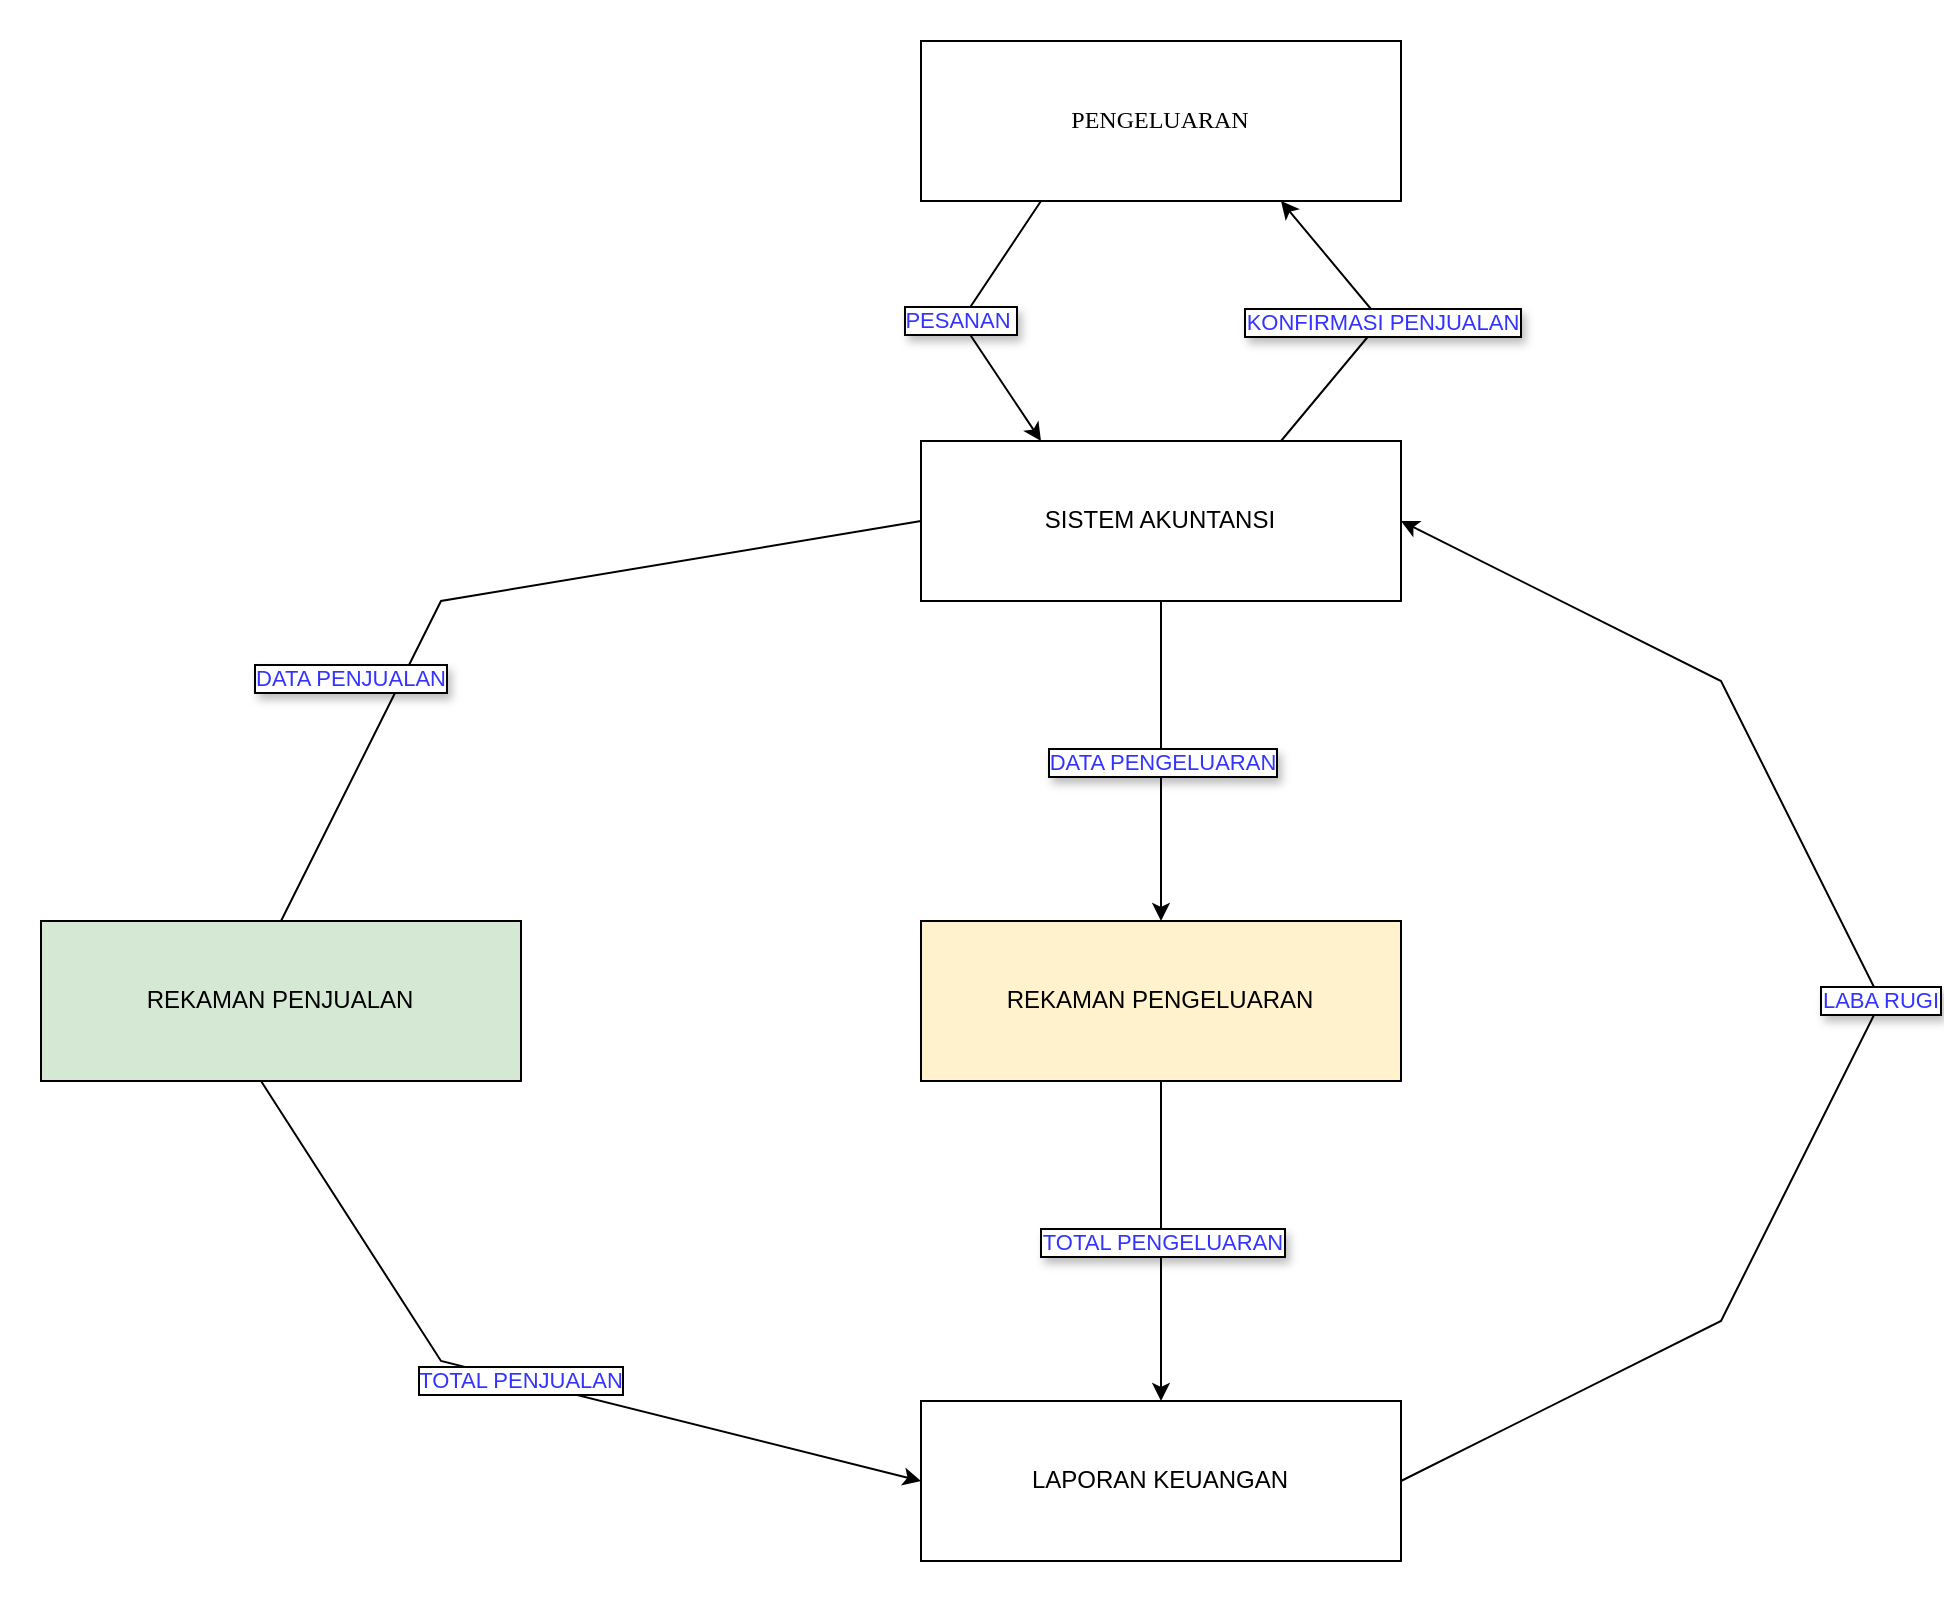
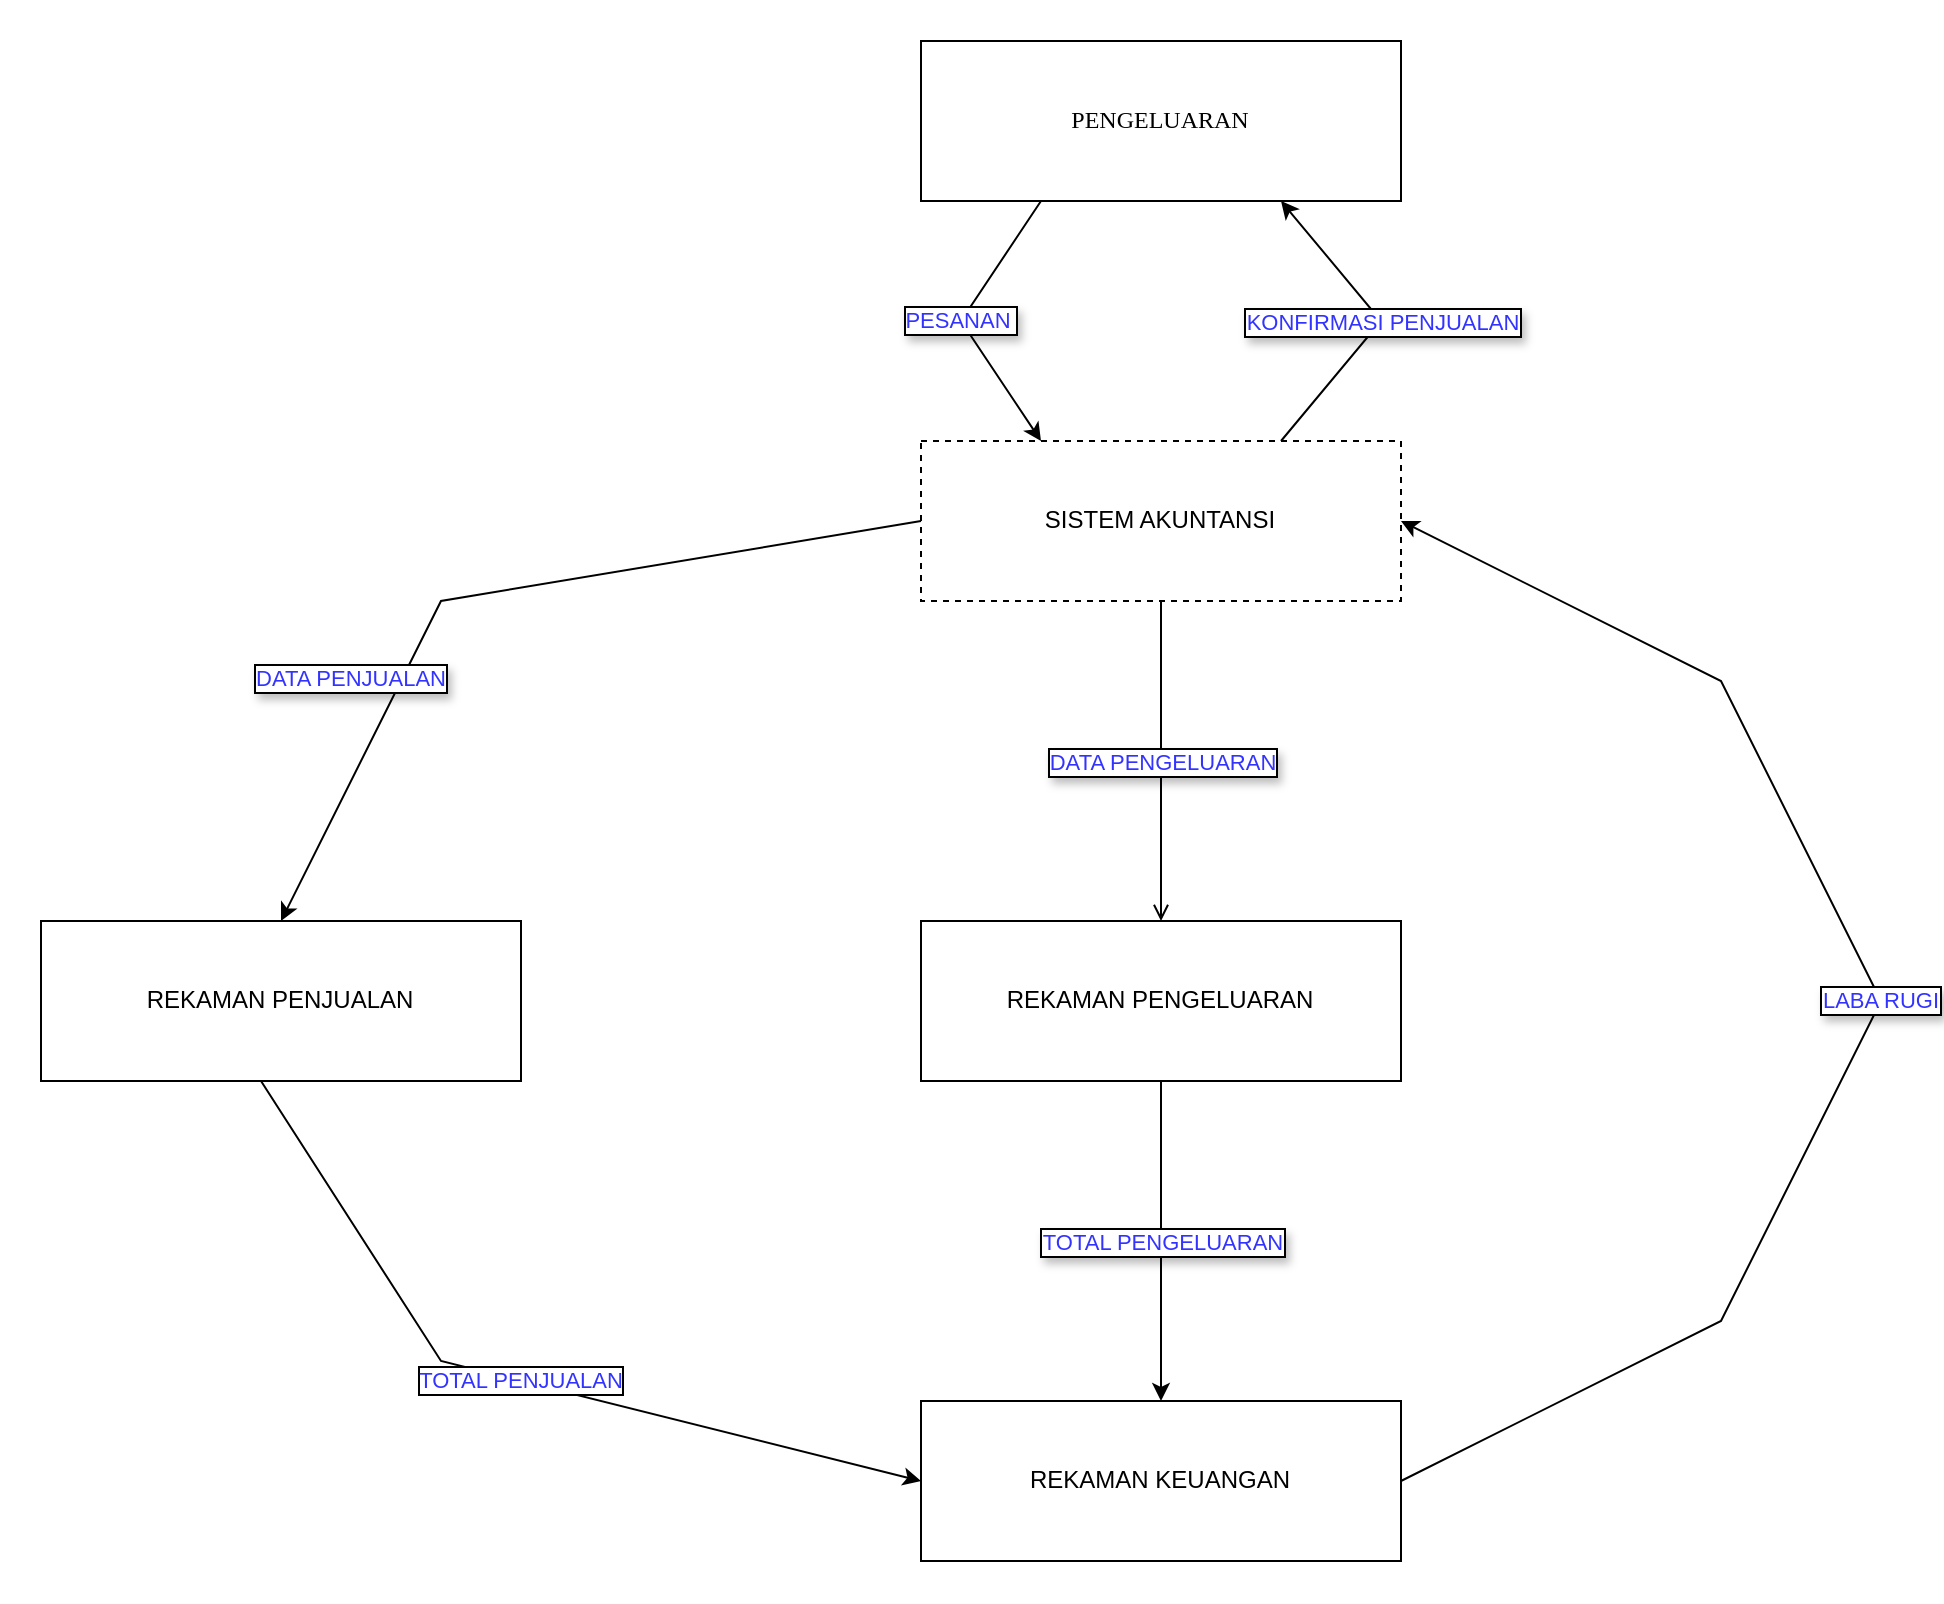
(1161, 521) -> (1161, 521)
(1161, 906) -> (1161, 909)
(285, 913) -> (288, 908)
(281, 1001) -> (281, 1001)
(1161, 1001) -> (1161, 1001)
(1161, 1481) -> (1161, 1481)
